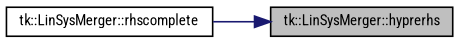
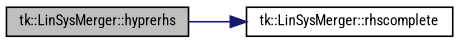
(234, 22) -> (210, 22)
